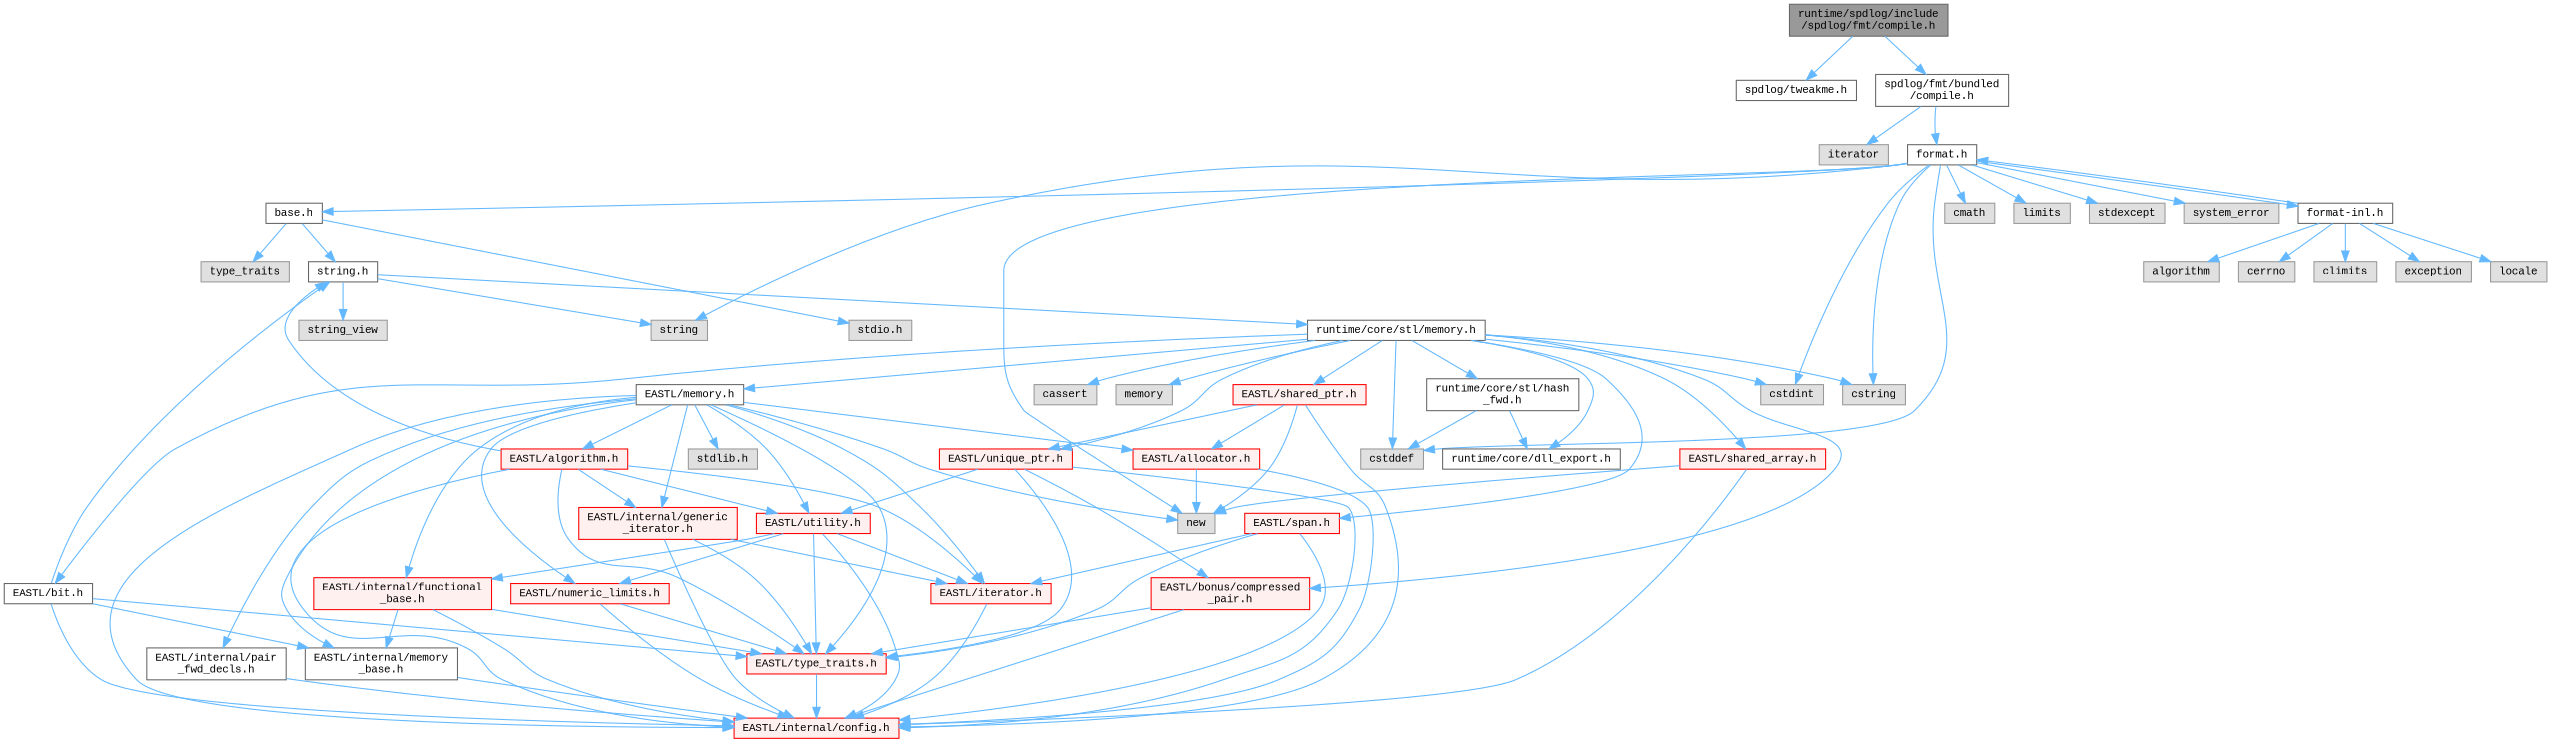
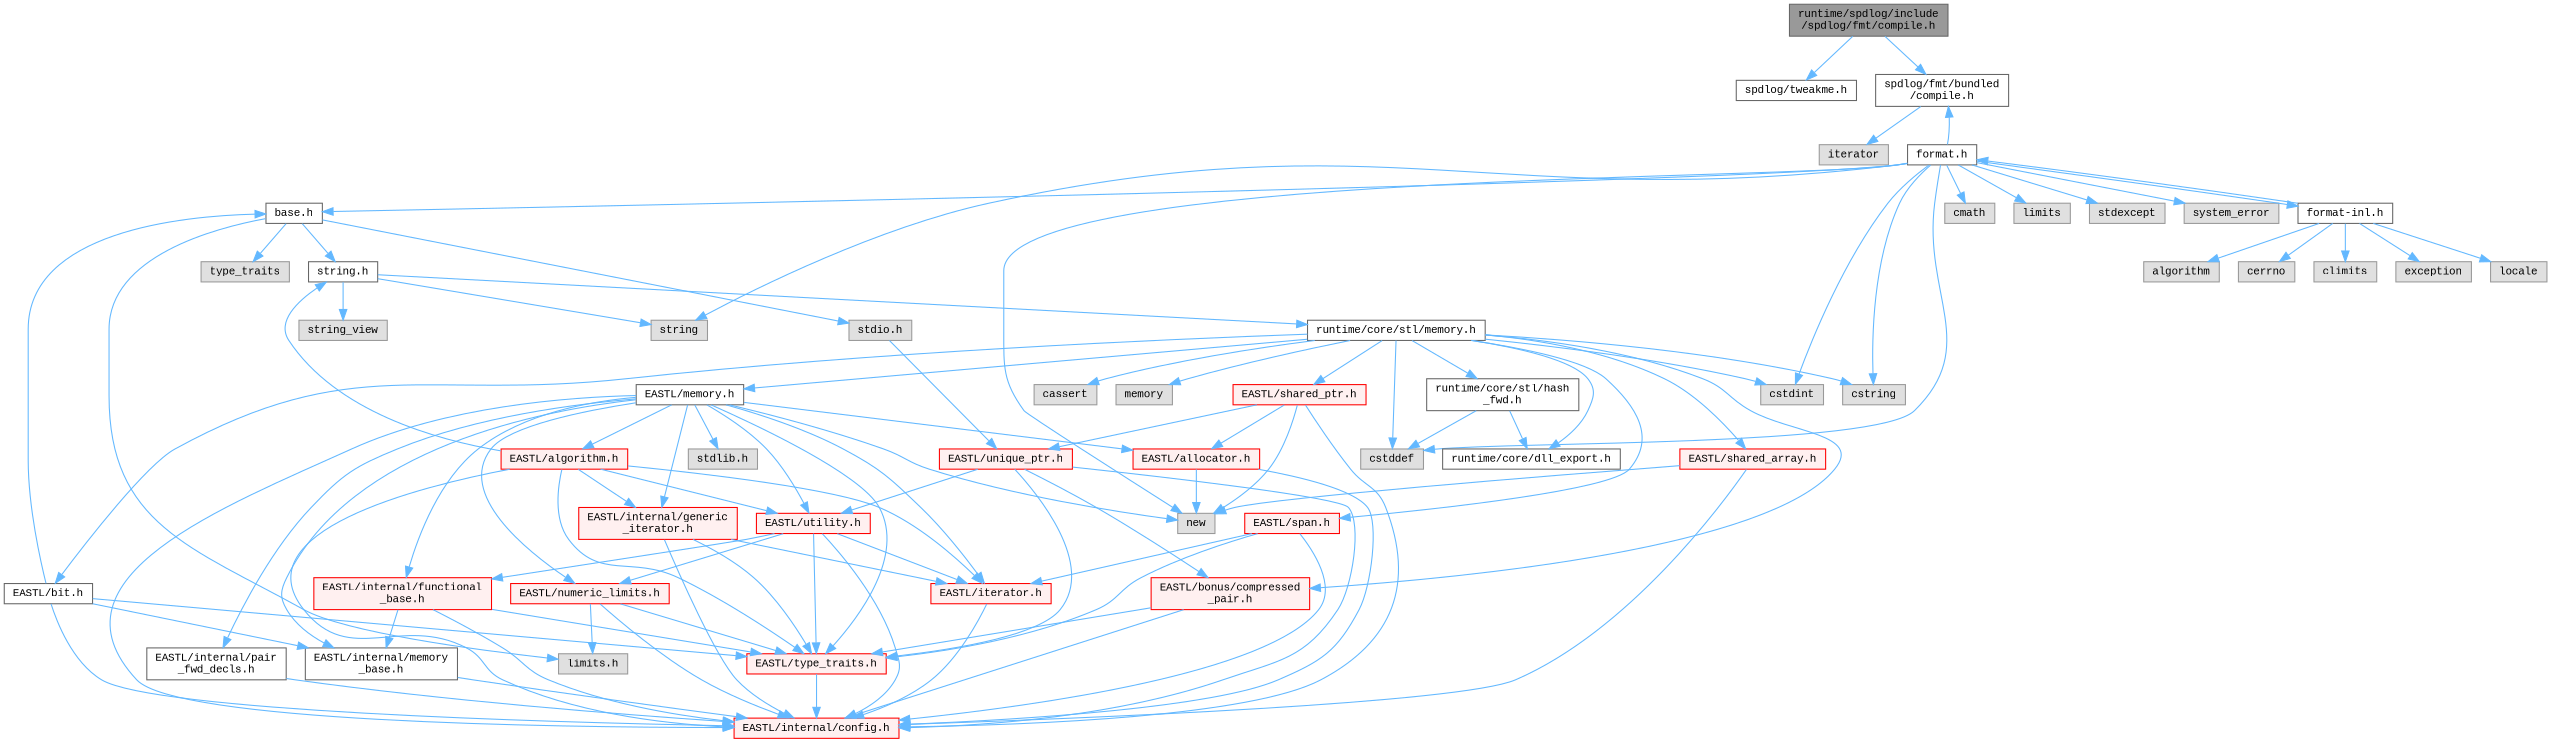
(1935, 120) -> (1949, 131)
(1206, 391) -> (939, 391)
(165, 417) -> (31, 318)
none -> (593, 664)
